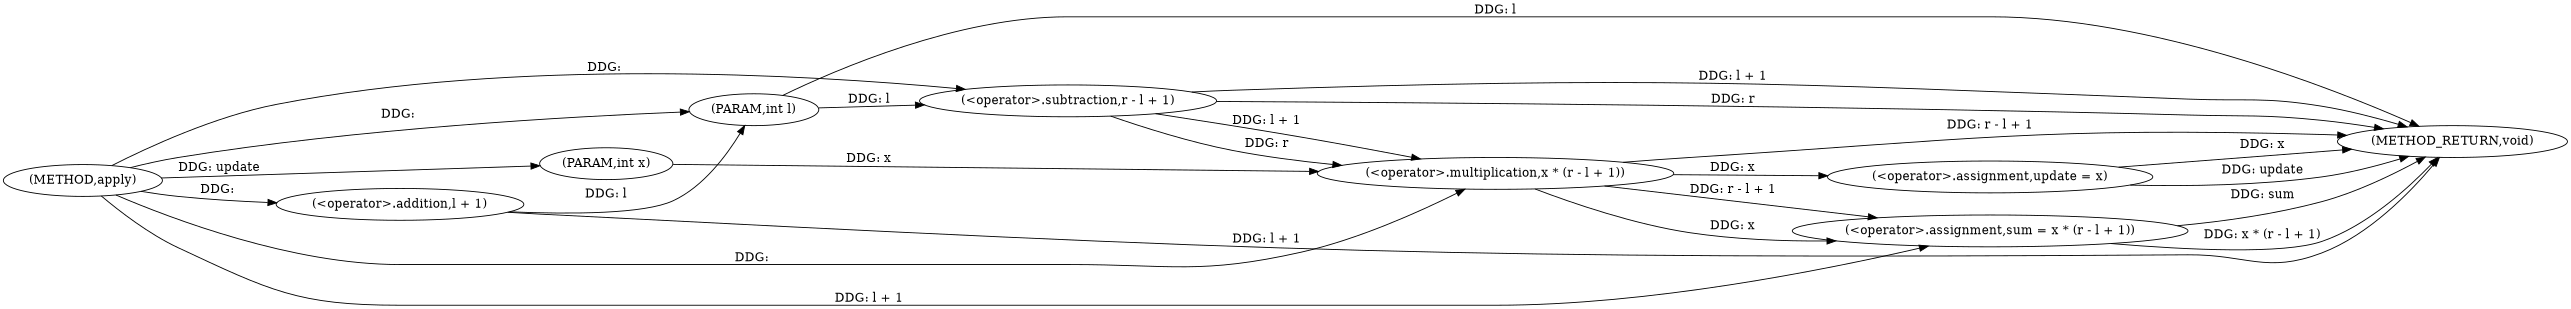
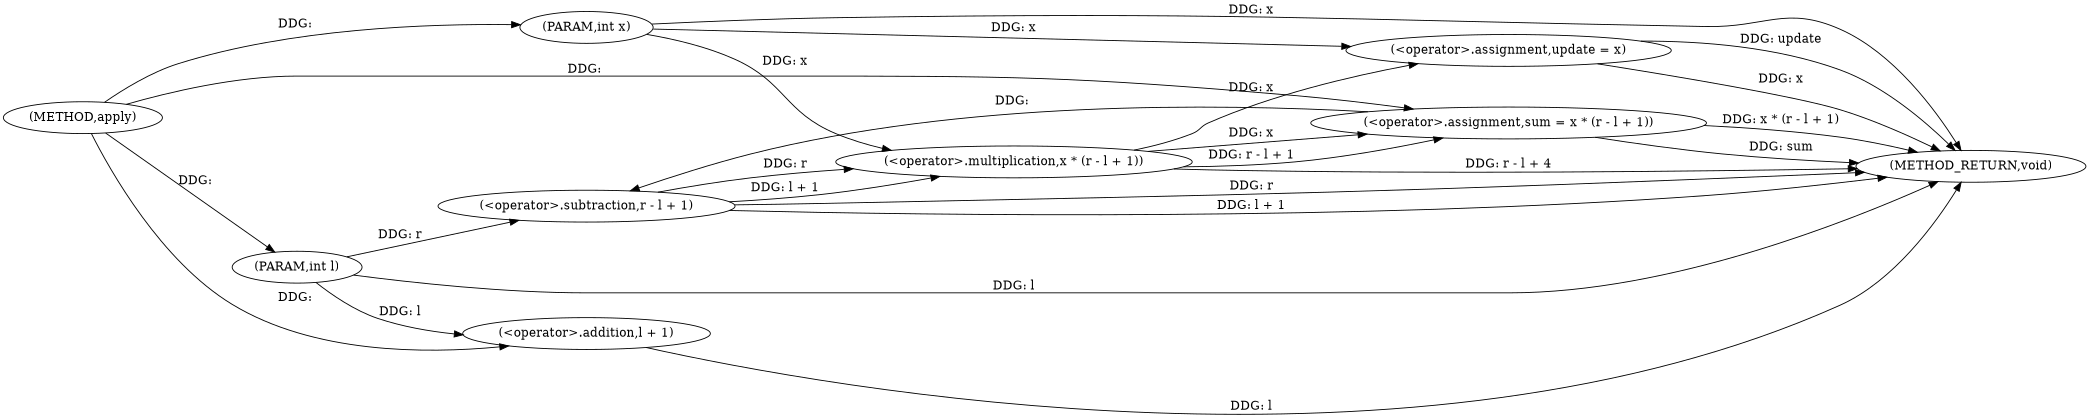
none -> (1329, 18)
none -> (997, 38)
(528, 77) -> (999, 115)
(869, 100) -> (400, 235)
(1990, 125) -> (1509, 164)
(219, 168) -> (297, 24)
(640, 209) -> (381, 319)
(1267, 239) -> (1252, 407)
(787, 265) -> none
(869, 299) -> (587, 69)
